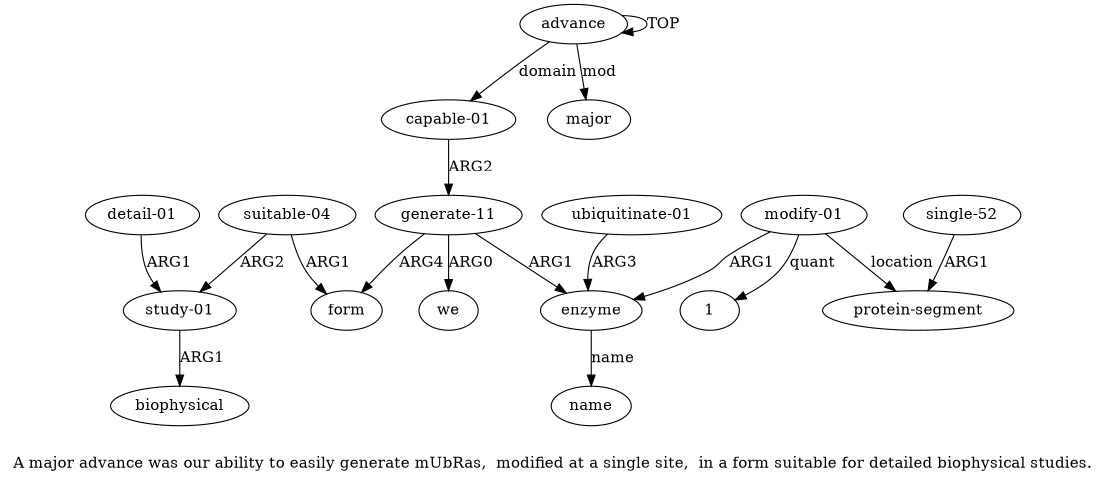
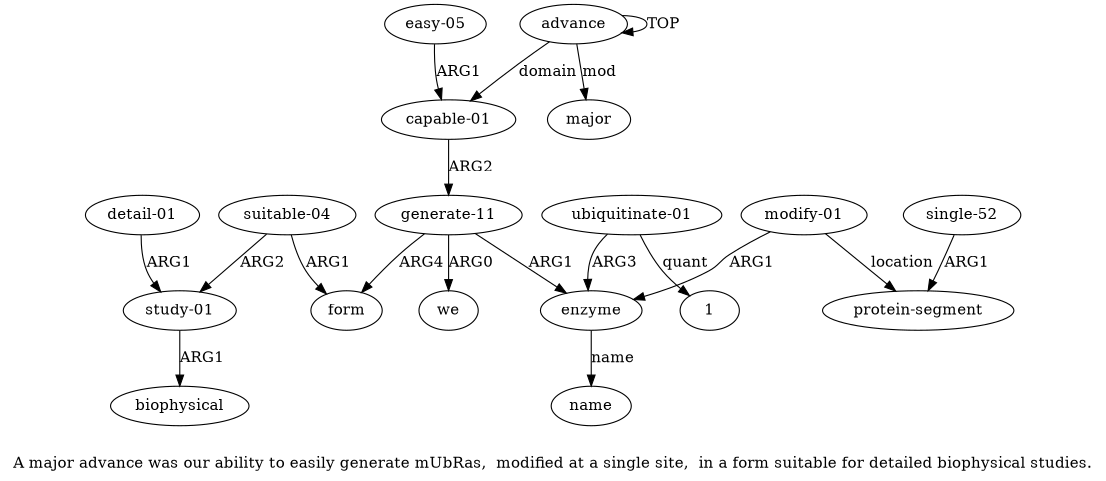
none -> (435, 24)
(779, 271) -> (657, 264)
